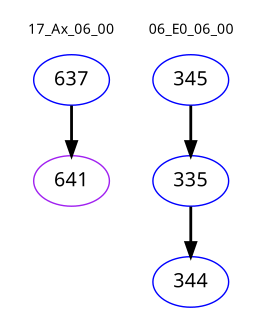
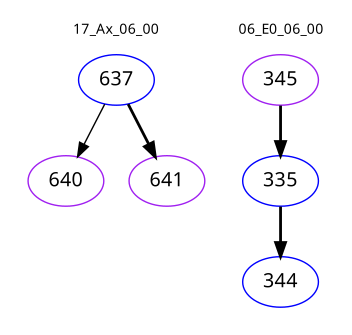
(191, 80) -> (281, 80)
none -> (66, 181)
